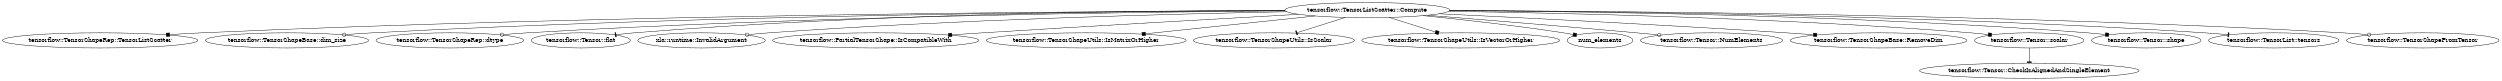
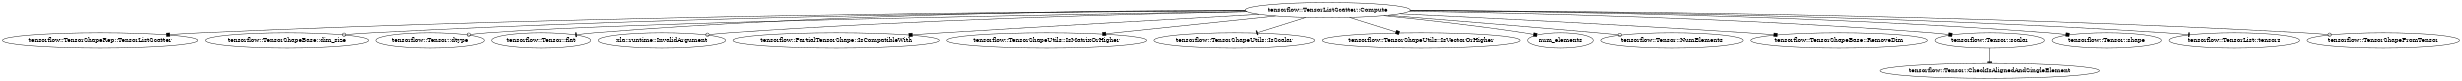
(450, 40) -> (430, 40)
